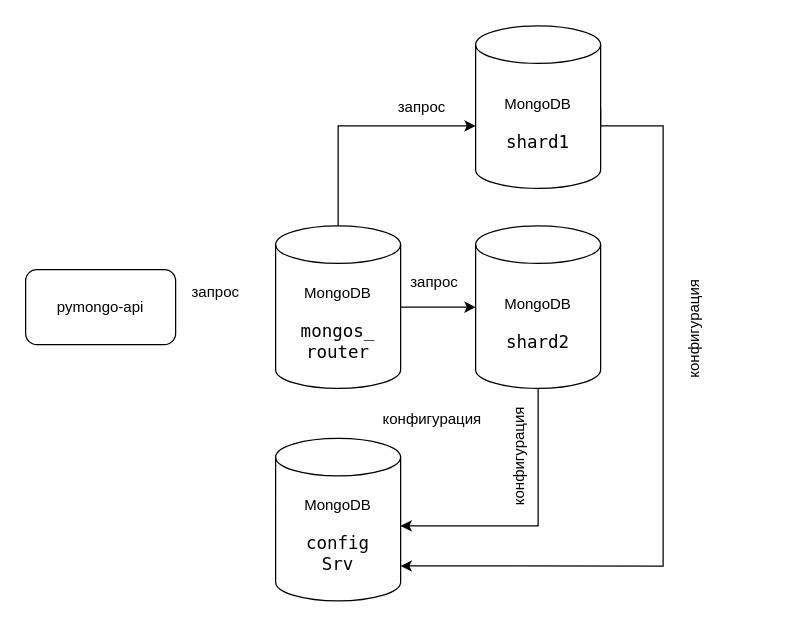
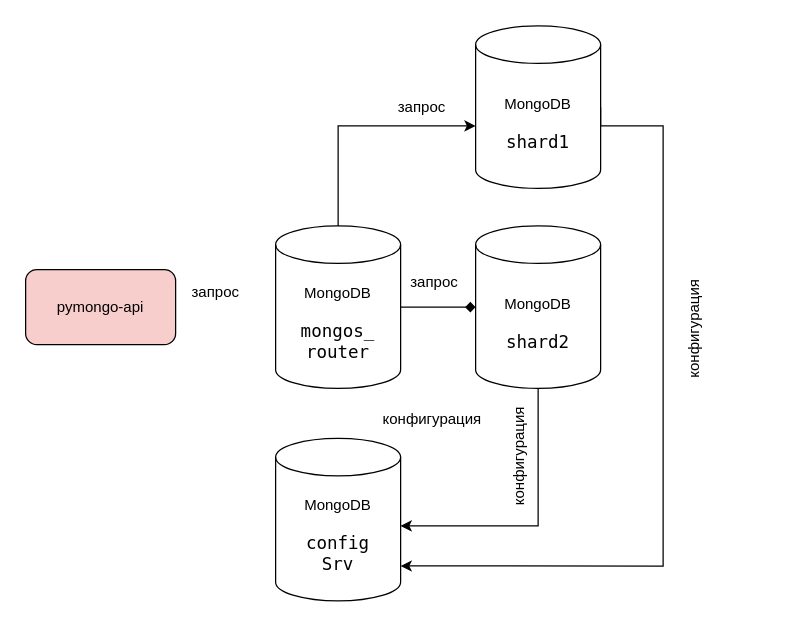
(101, 307) -> (101, 307)
(466, 307) -> (465, 307)
